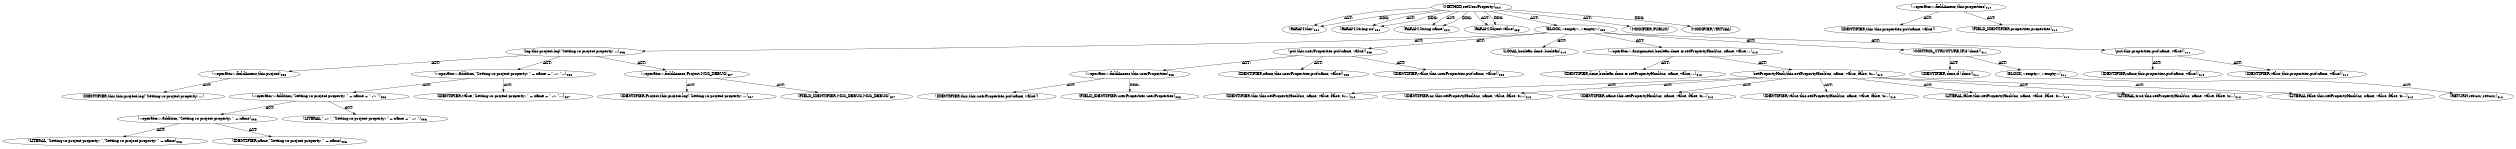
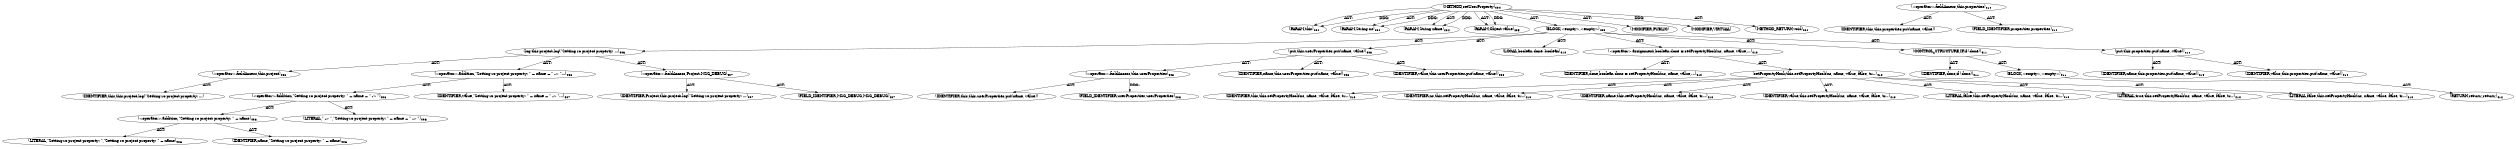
none -> (1782, 30)
